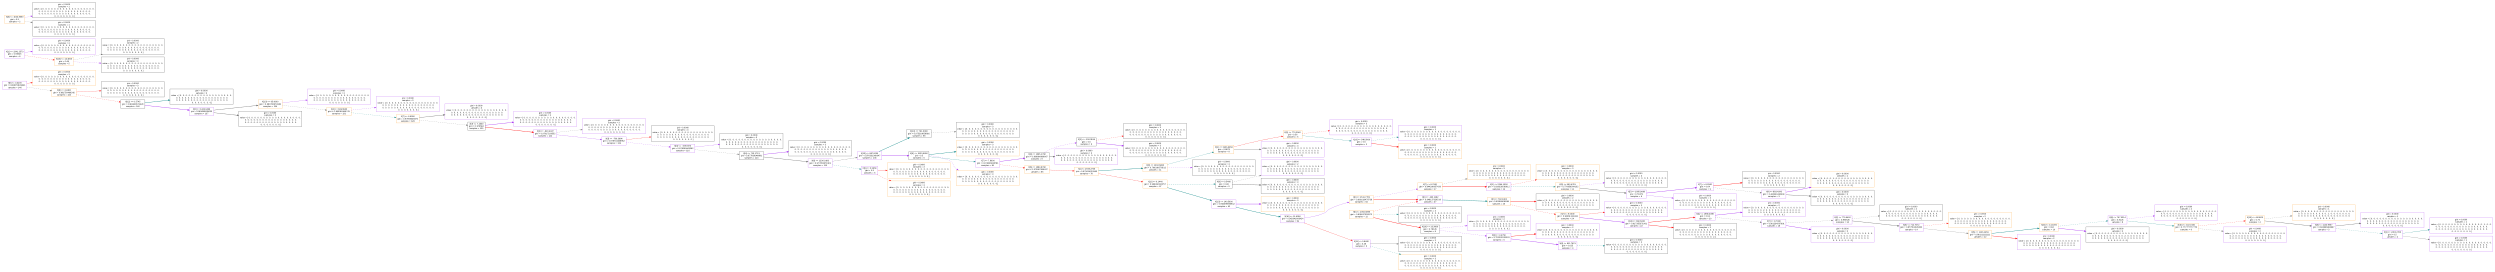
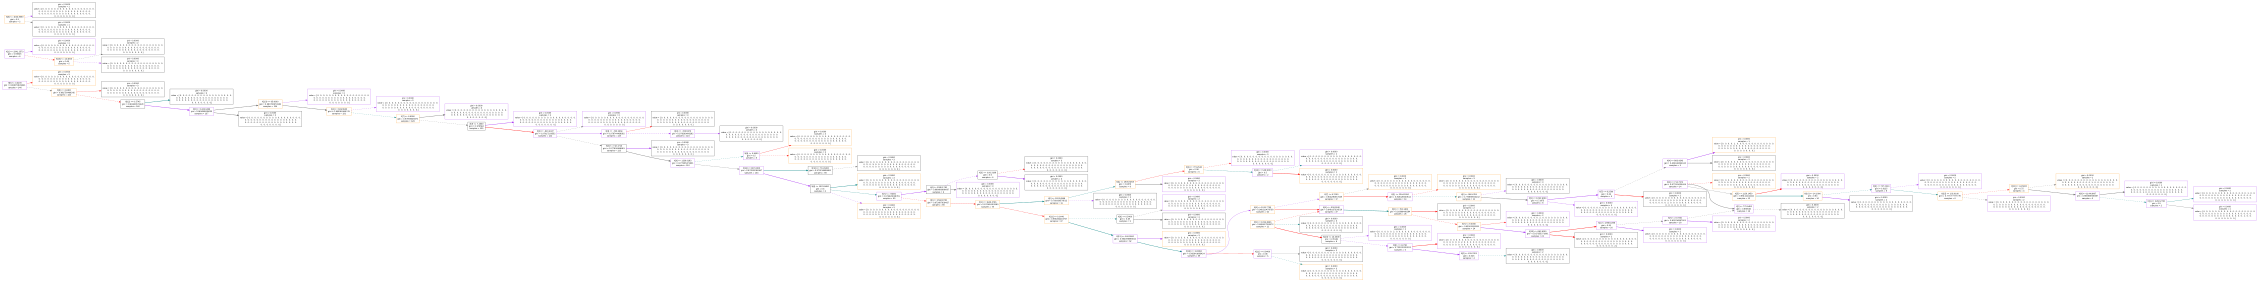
(304, 108) -> (304, 108)
(716, 152) -> (579, 141)
(1875, 223) -> (1710, 197)
